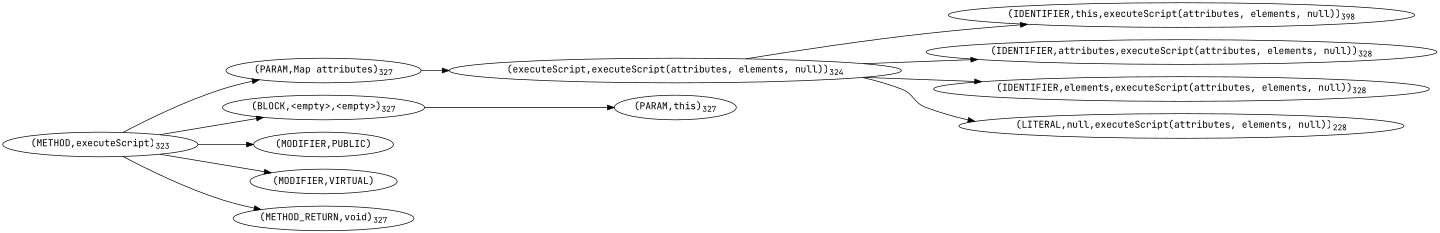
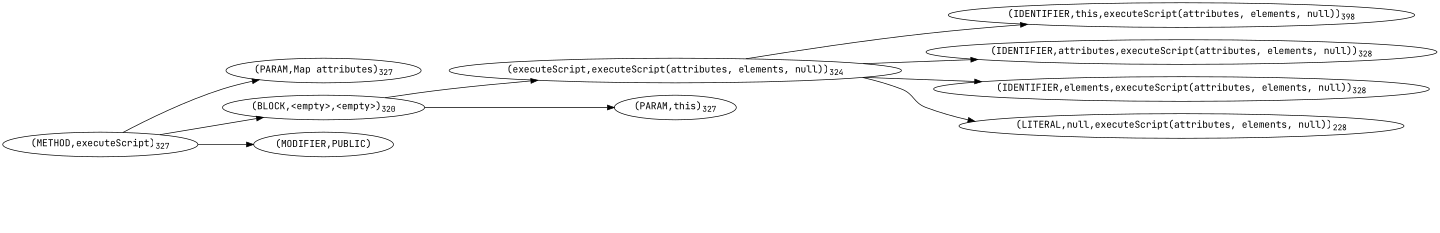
(432, 71) -> (458, 88)
(389, 106) -> (389, 106)
(163, 143) -> (163, 143)
(324, 181) -> none
(324, 218) -> none
